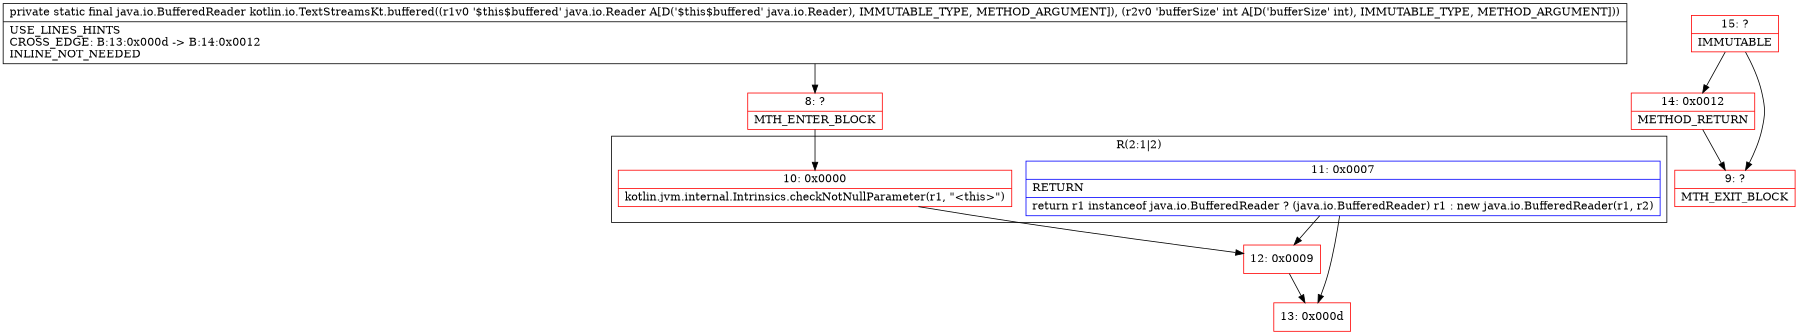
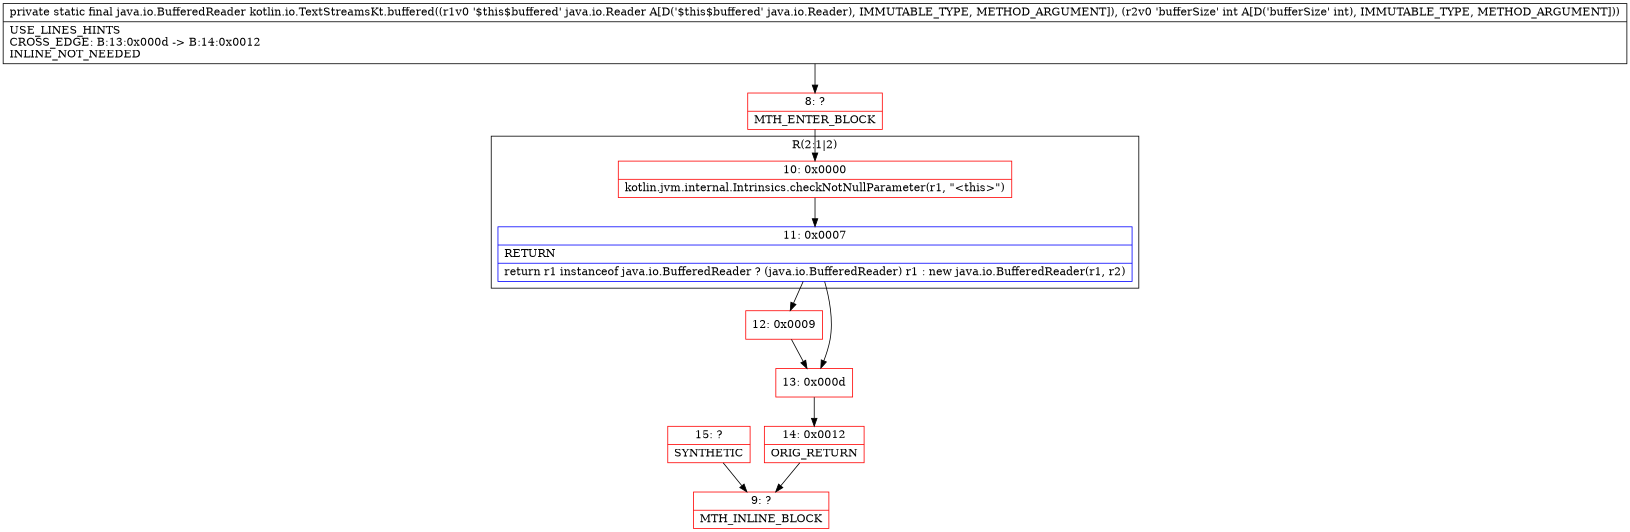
(1735, 42) -> (709, 453)
(1716, 69) -> (814, 408)
(1693, 120) -> (814, 453)
(1735, 197) -> (761, 519)
(1077, 231) -> (815, 208)
